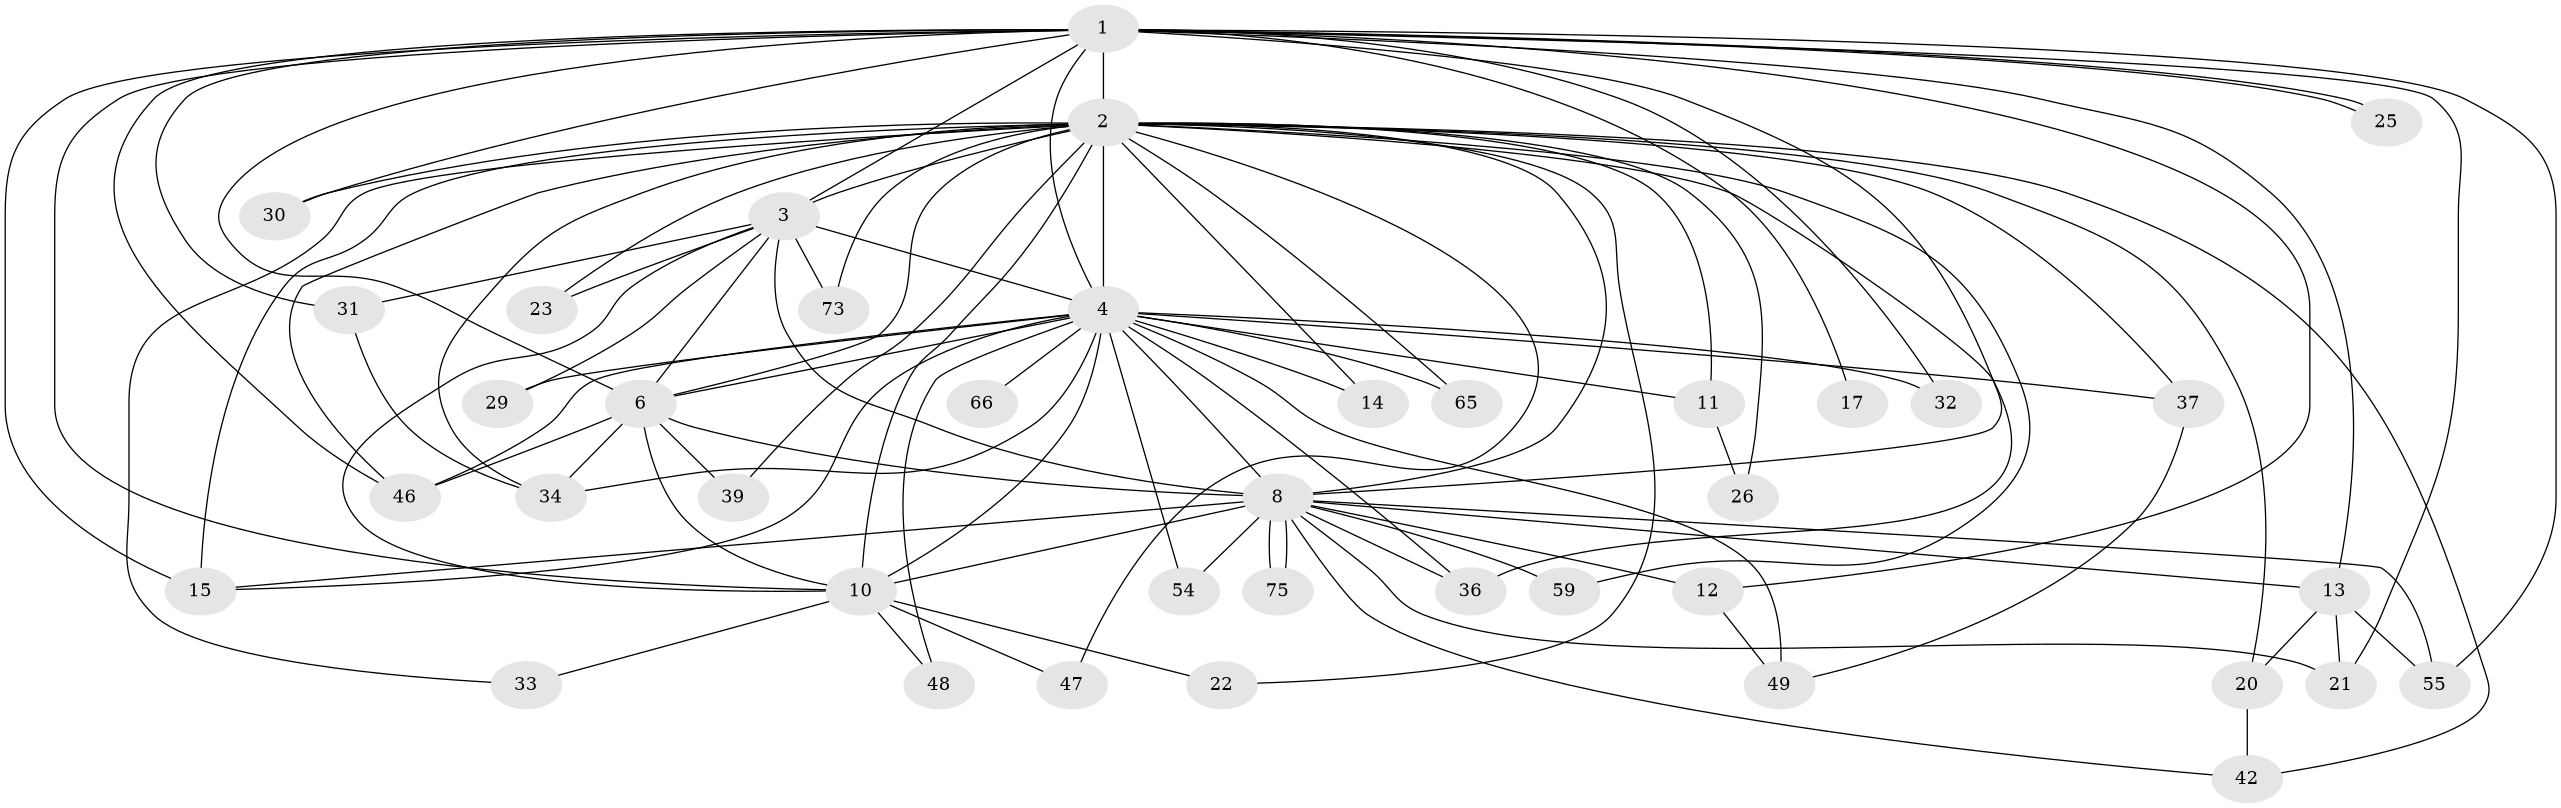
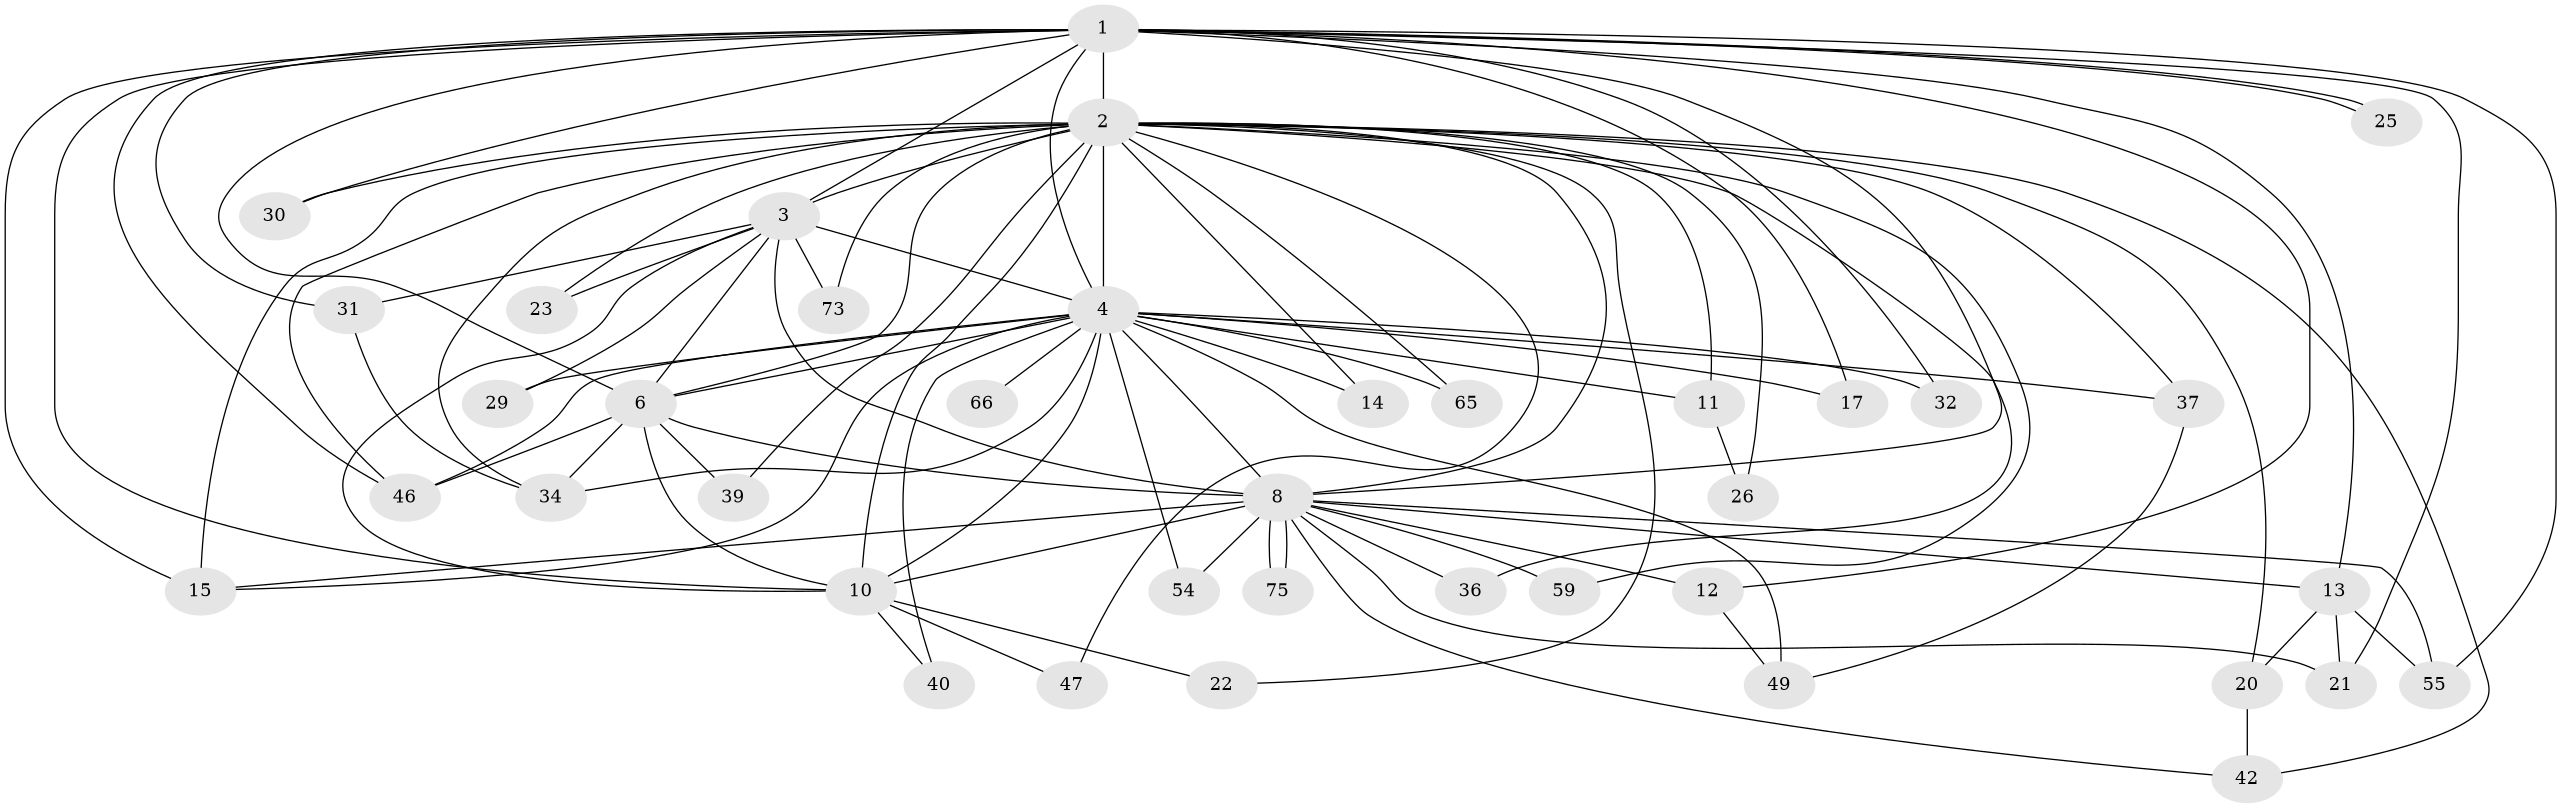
(1293, 444) -> (1549, 351)
(526, 685) -> none
(939, 685) -> (939, 685)
